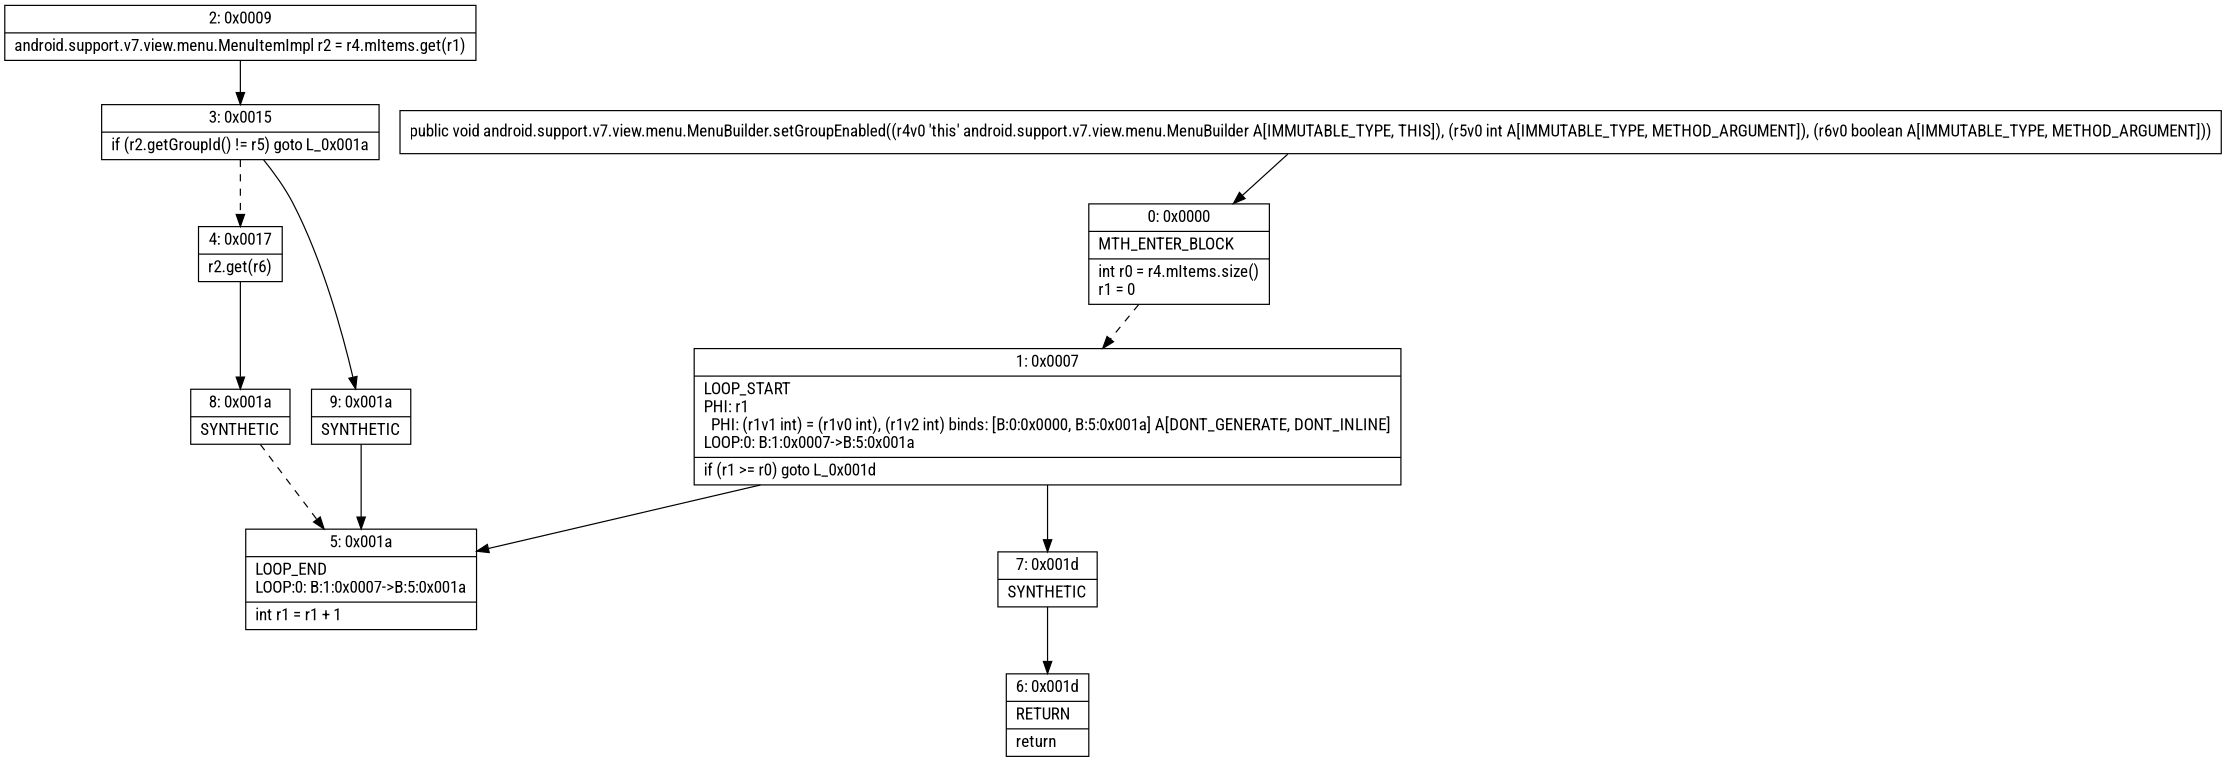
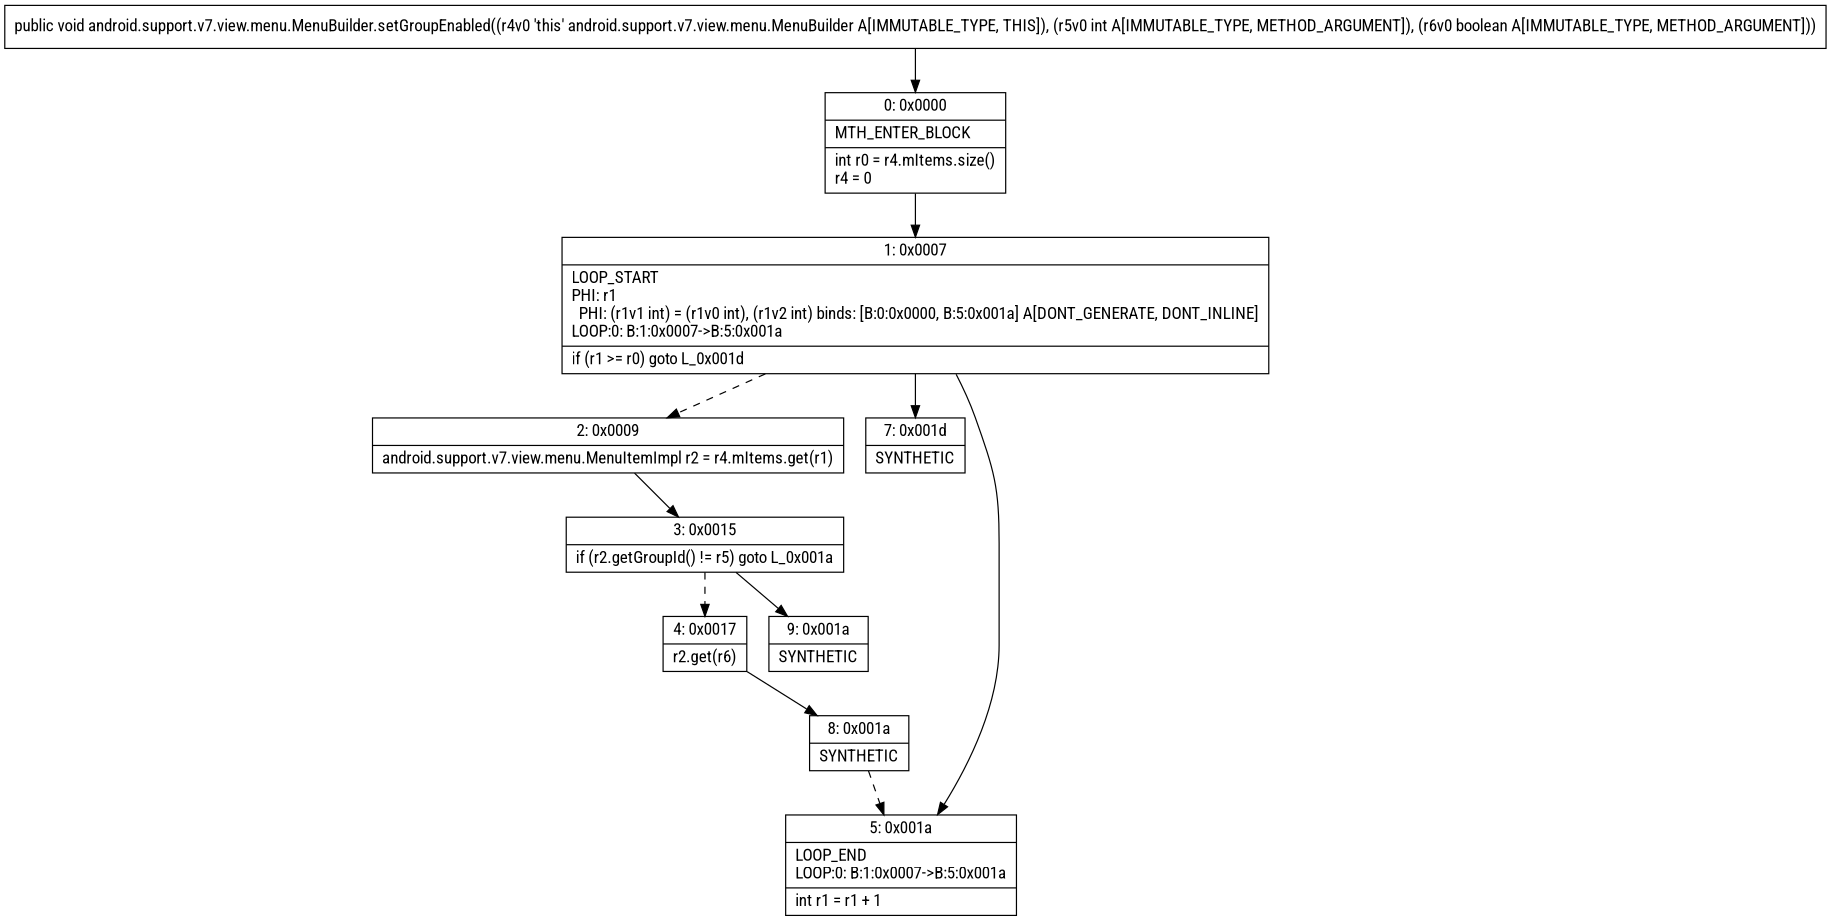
(1117, 290) -> (853, 179)
(1124, 322) -> (915, 209)
none -> (722, 393)
(361, 481) -> none
(1048, 715) -> none
